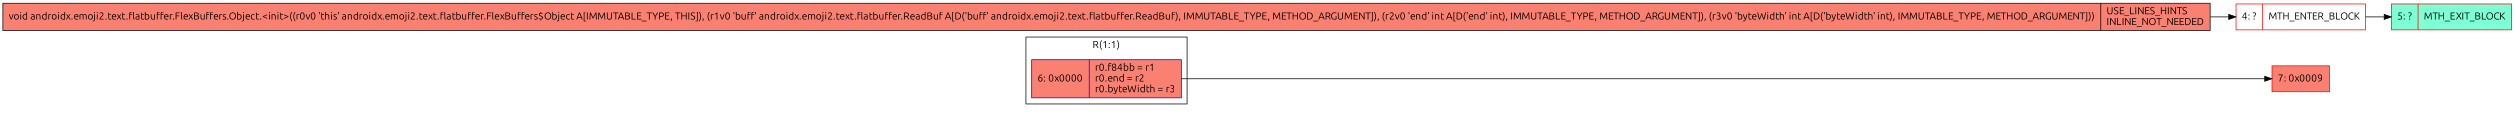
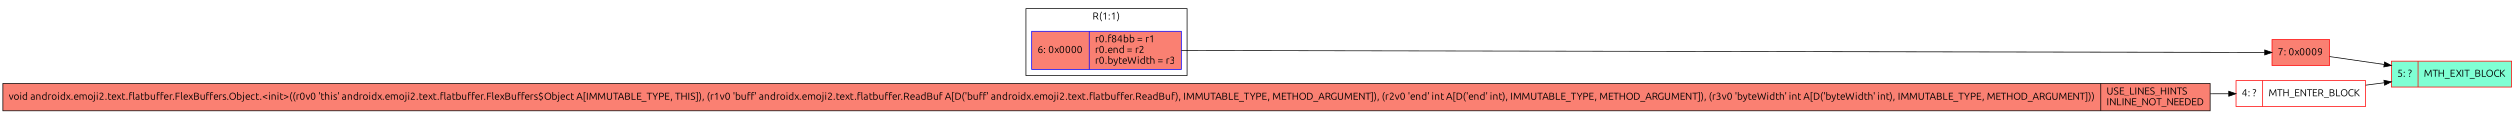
none -> (2357, 61)
